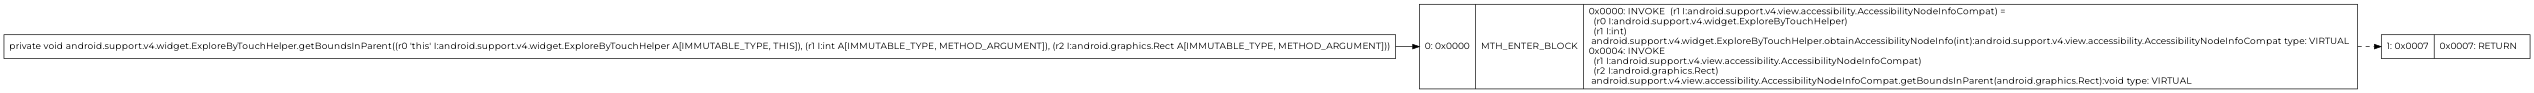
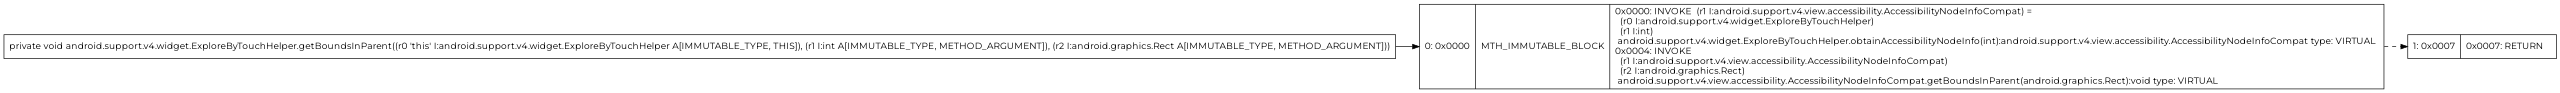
(1529, 46) -> (1543, 46)
